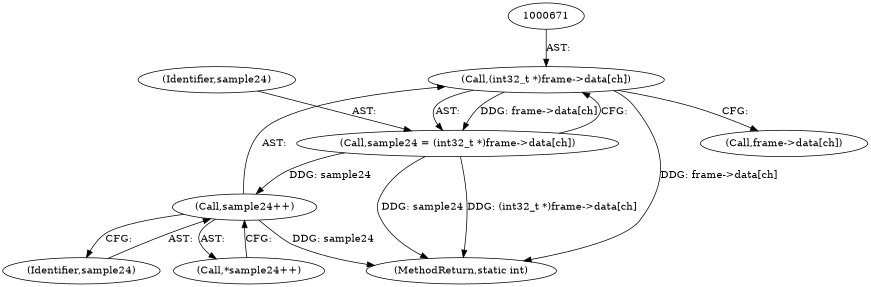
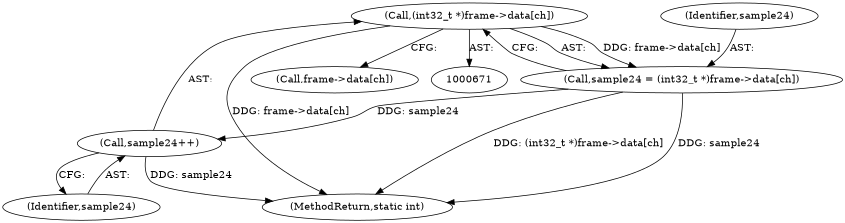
(546, 44) -> (469, 44)
(249, 271) -> none
